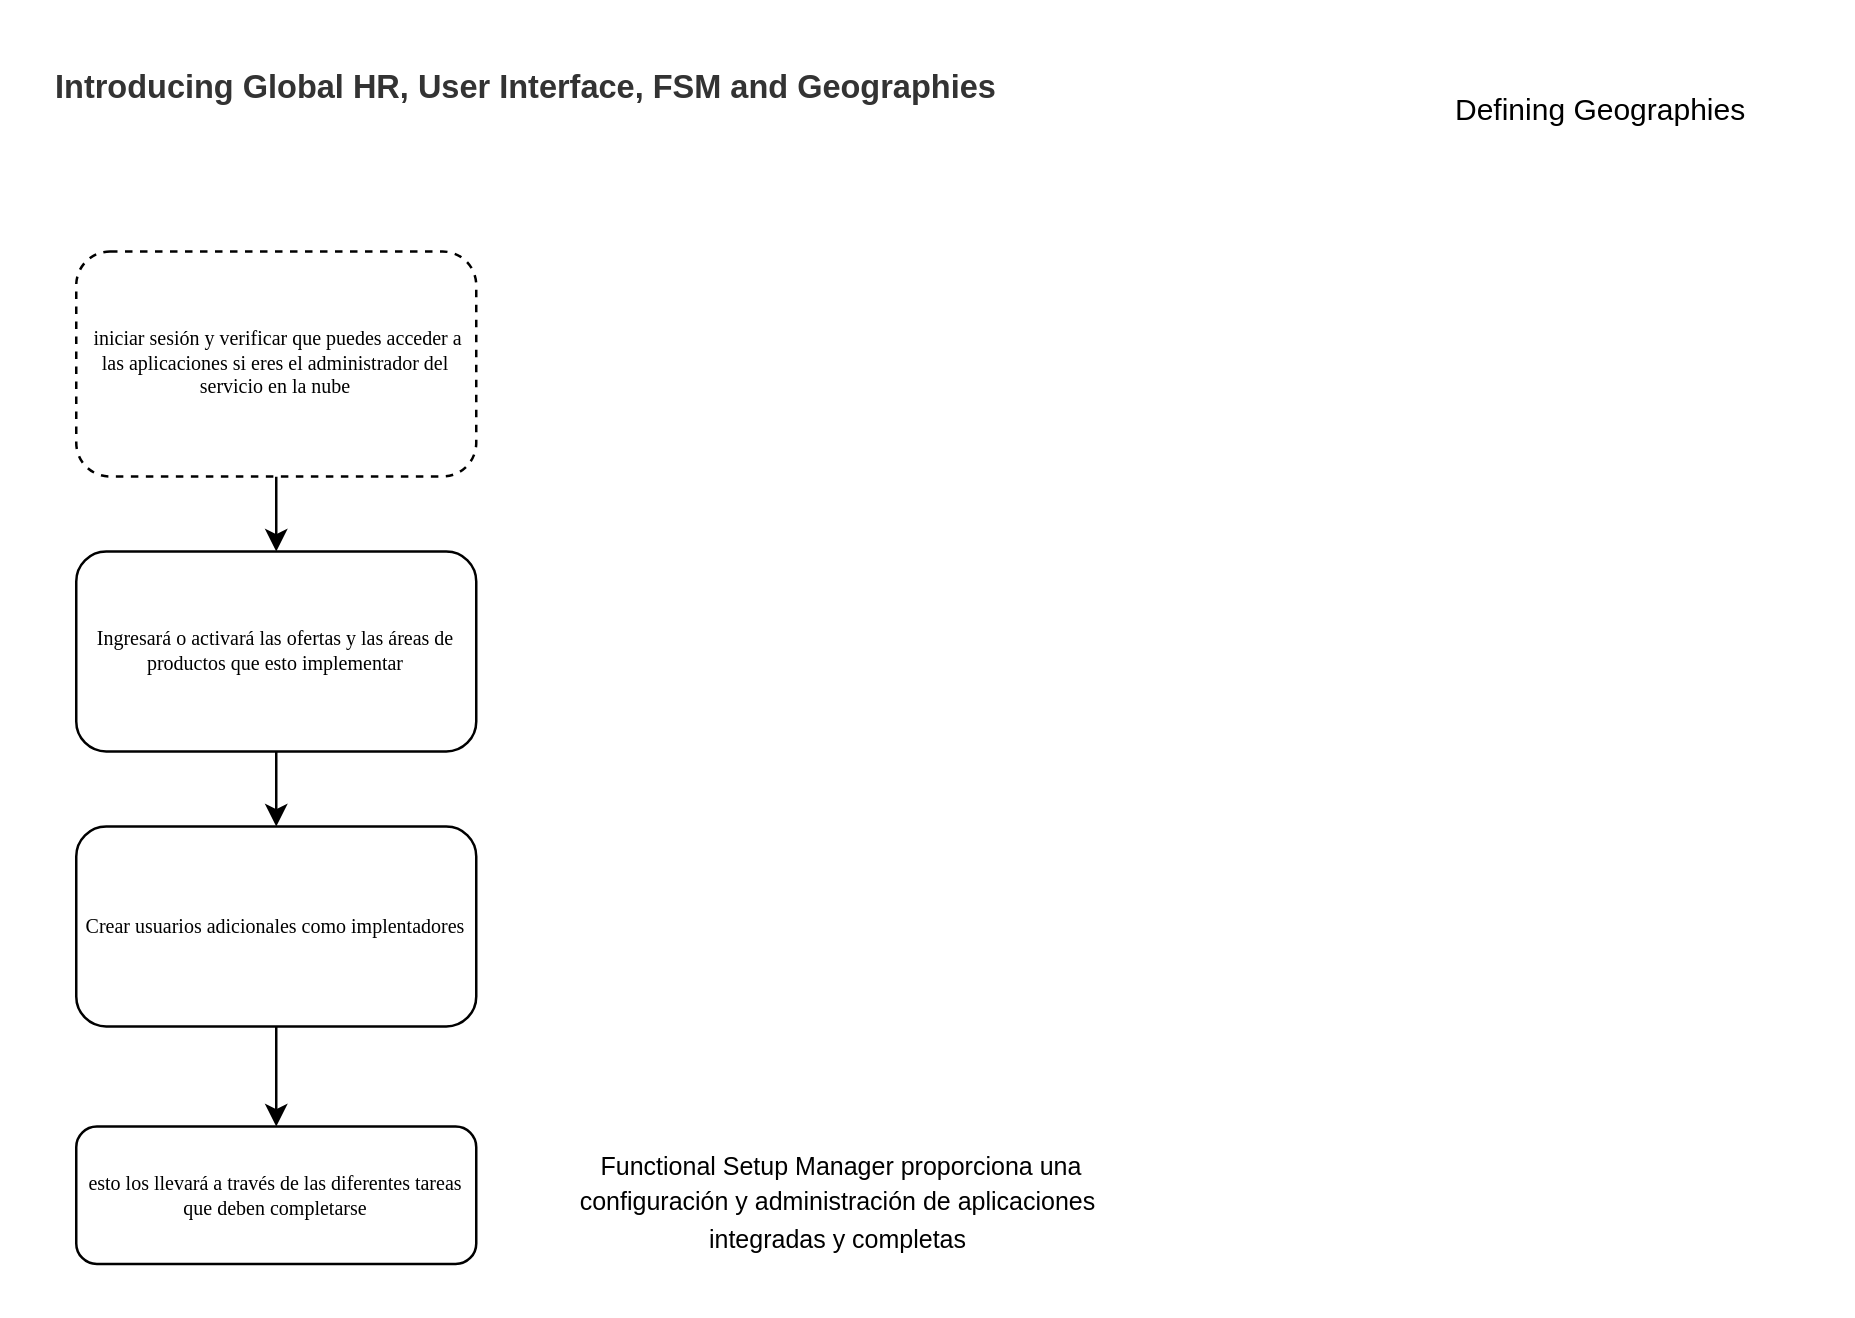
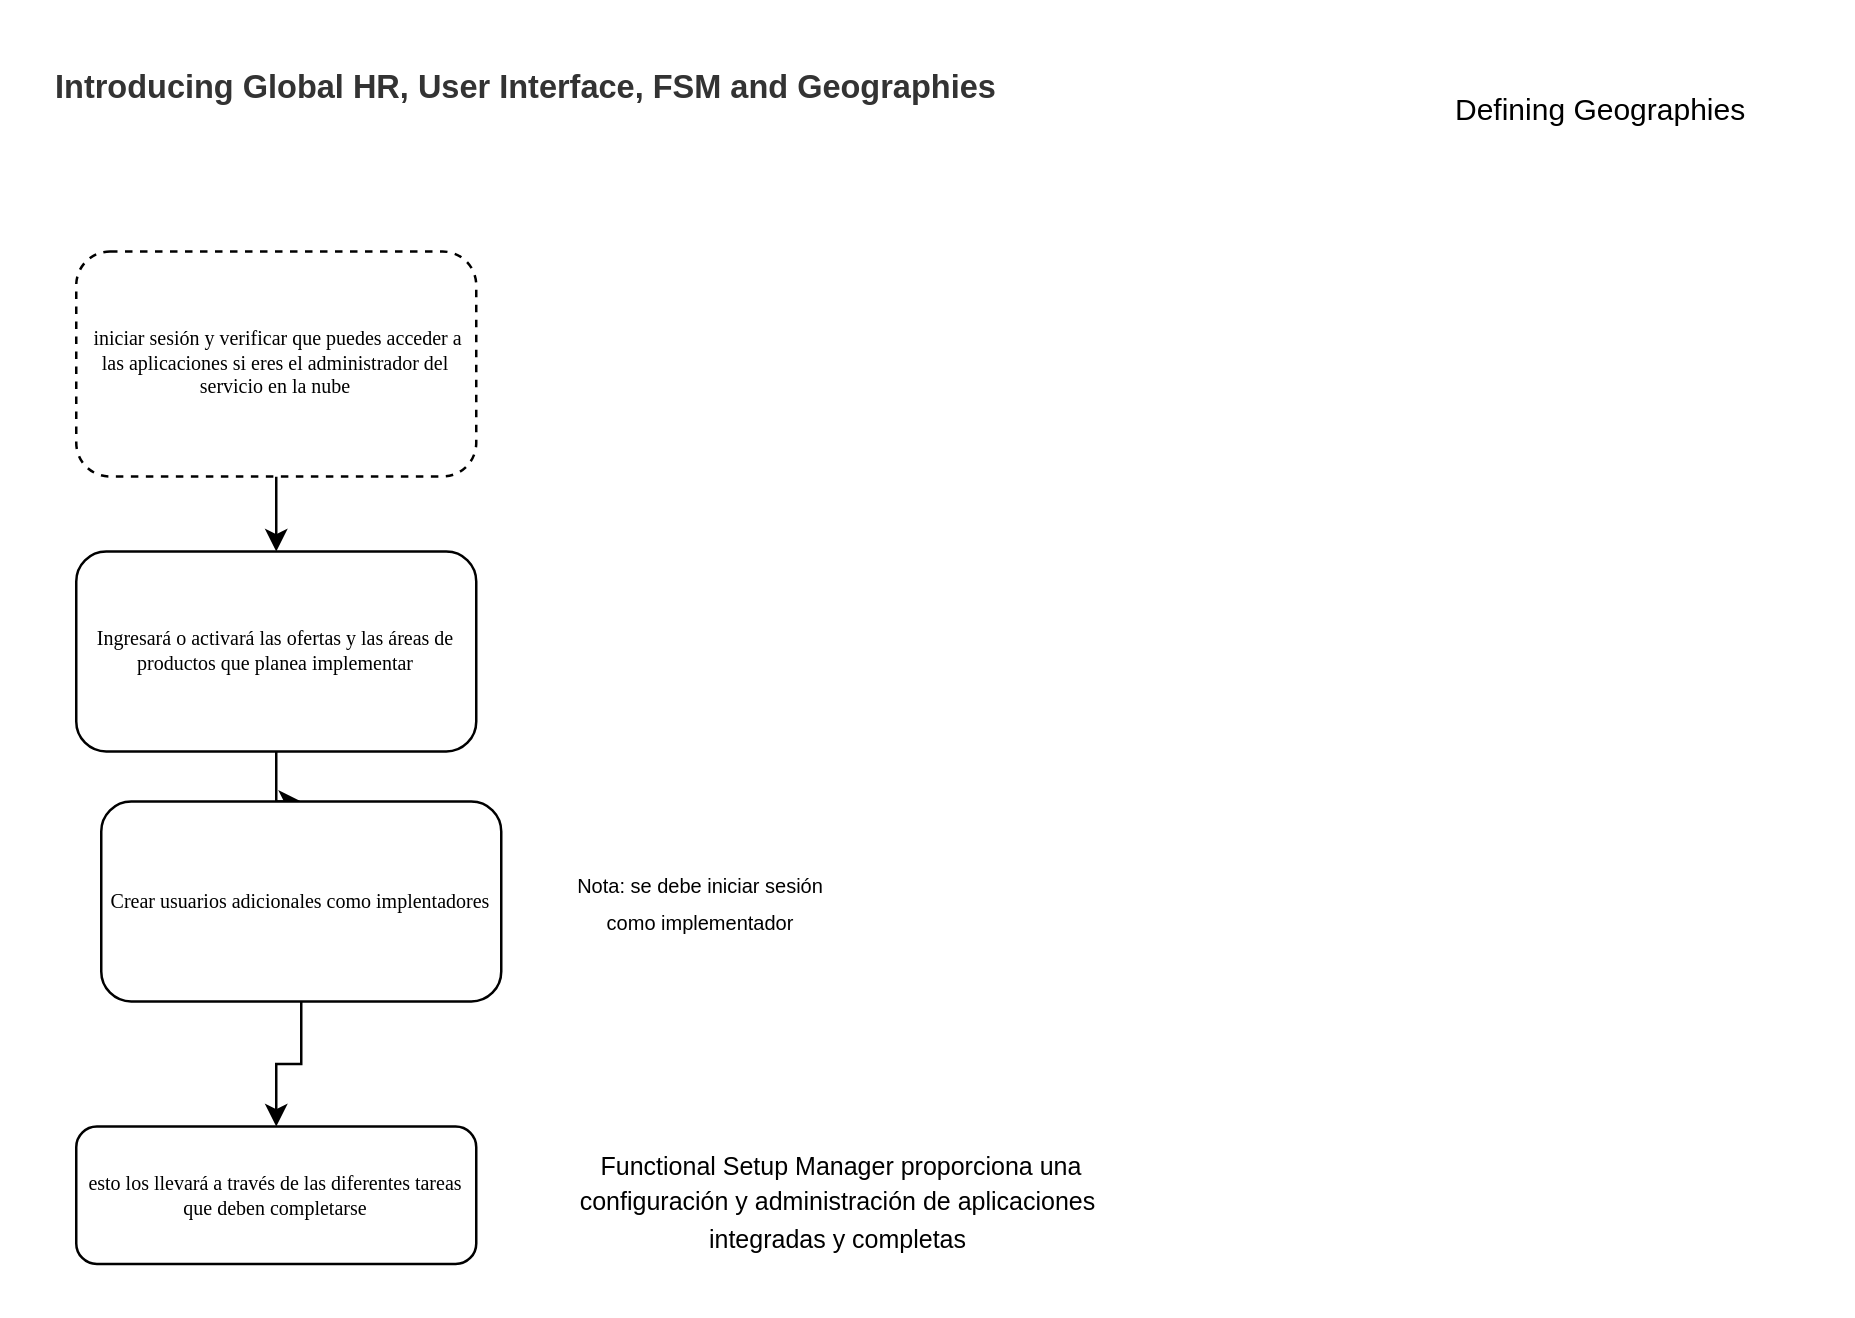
(276, 651) -> (276, 651)
none -> (701, 901)
(276, 926) -> (301, 901)
